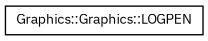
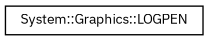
(104, 20) -> (104, 20)
